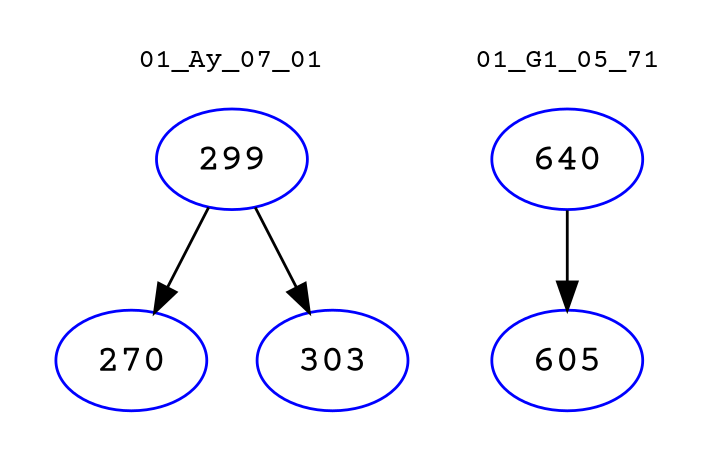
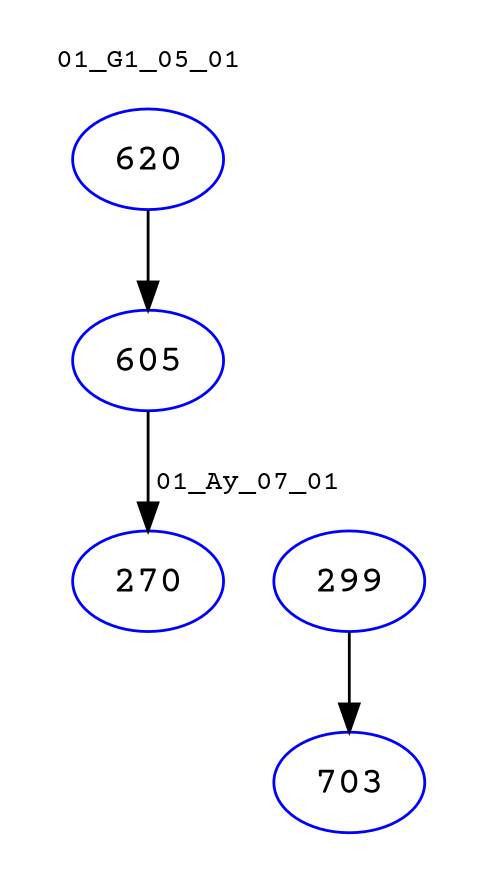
(569, 60) -> (150, 60)
(567, 159) -> (148, 159)
(188, 247) -> (148, 473)
(333, 360) -> (349, 782)
